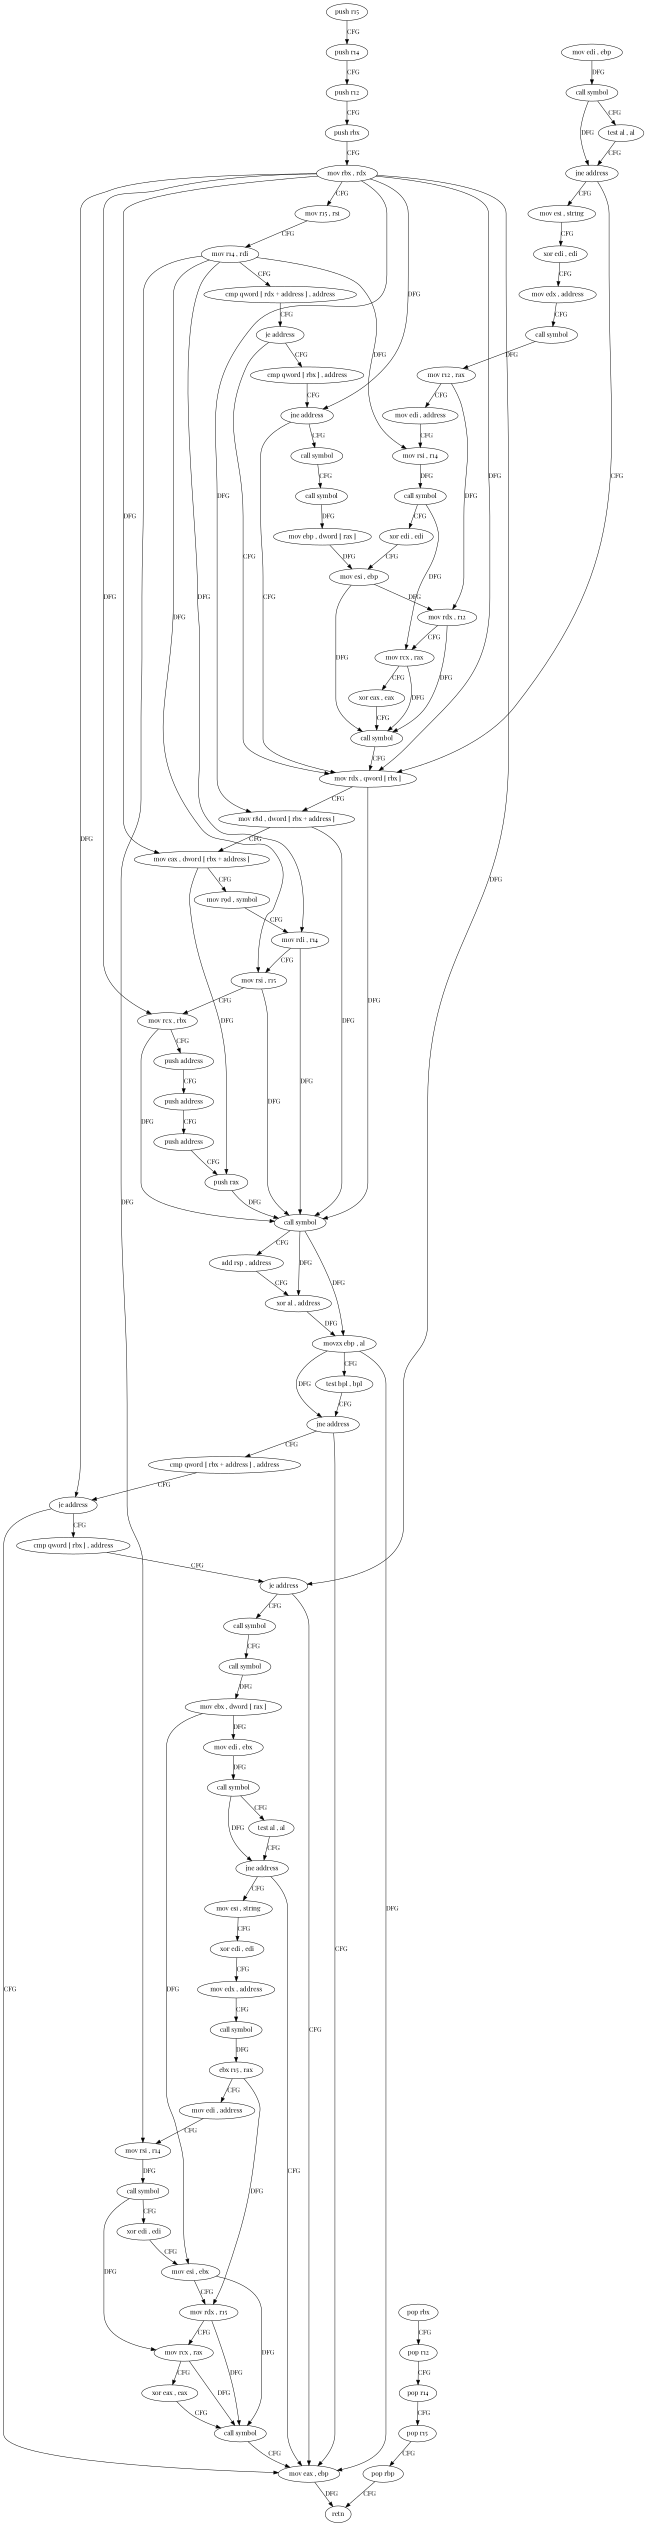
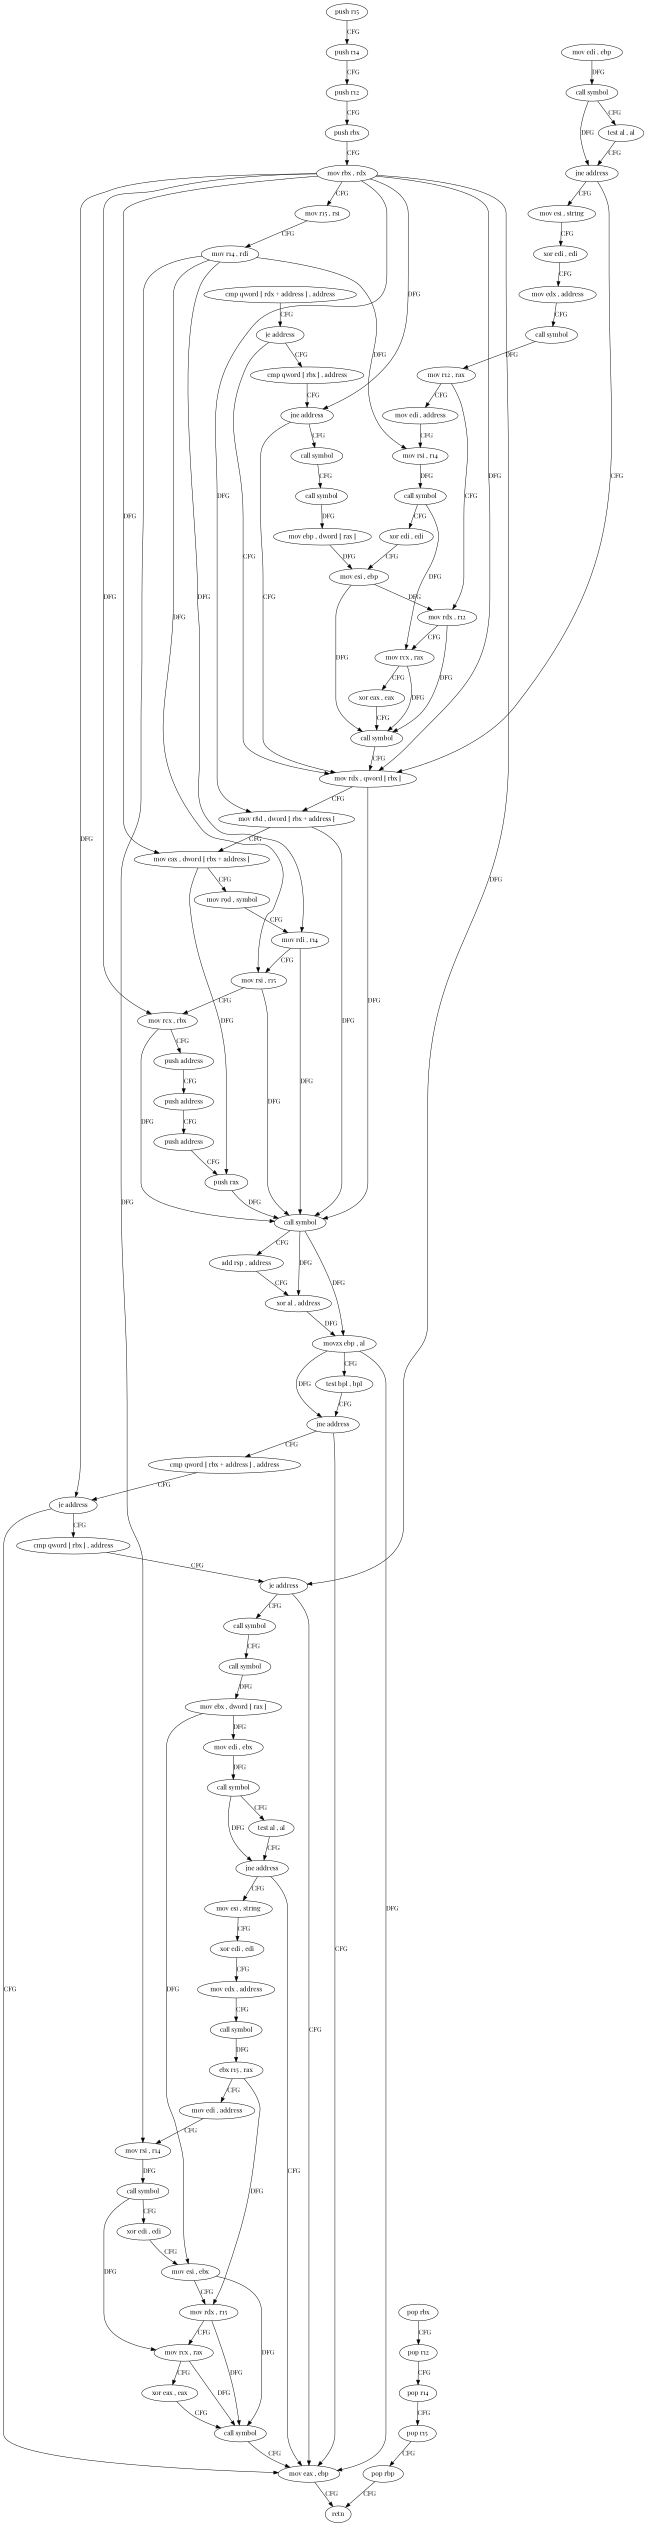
(253, 273) -> none
(471, 496) -> (471, 496)
(332, 2494) -> (332, 2494)
